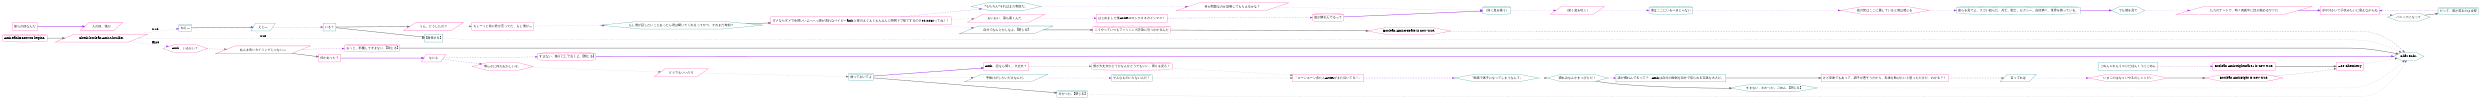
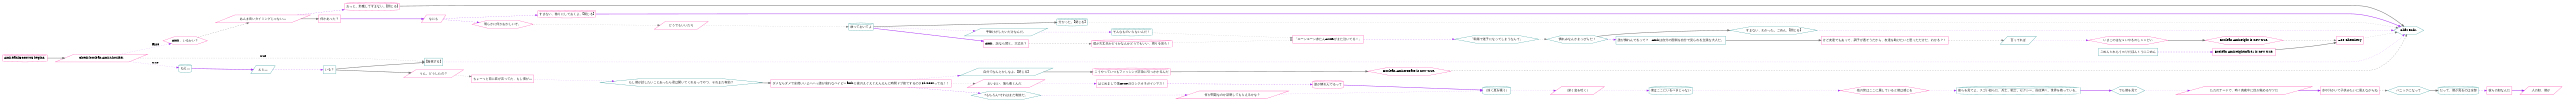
(2410, 11) -> (2482, 91)
